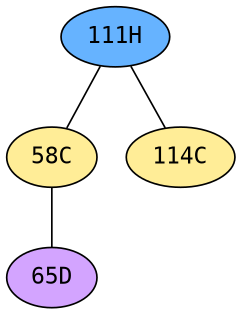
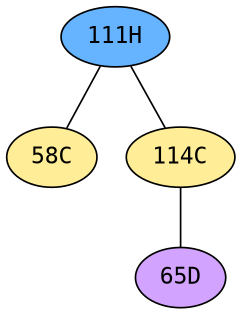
(52, 218) -> (181, 218)
